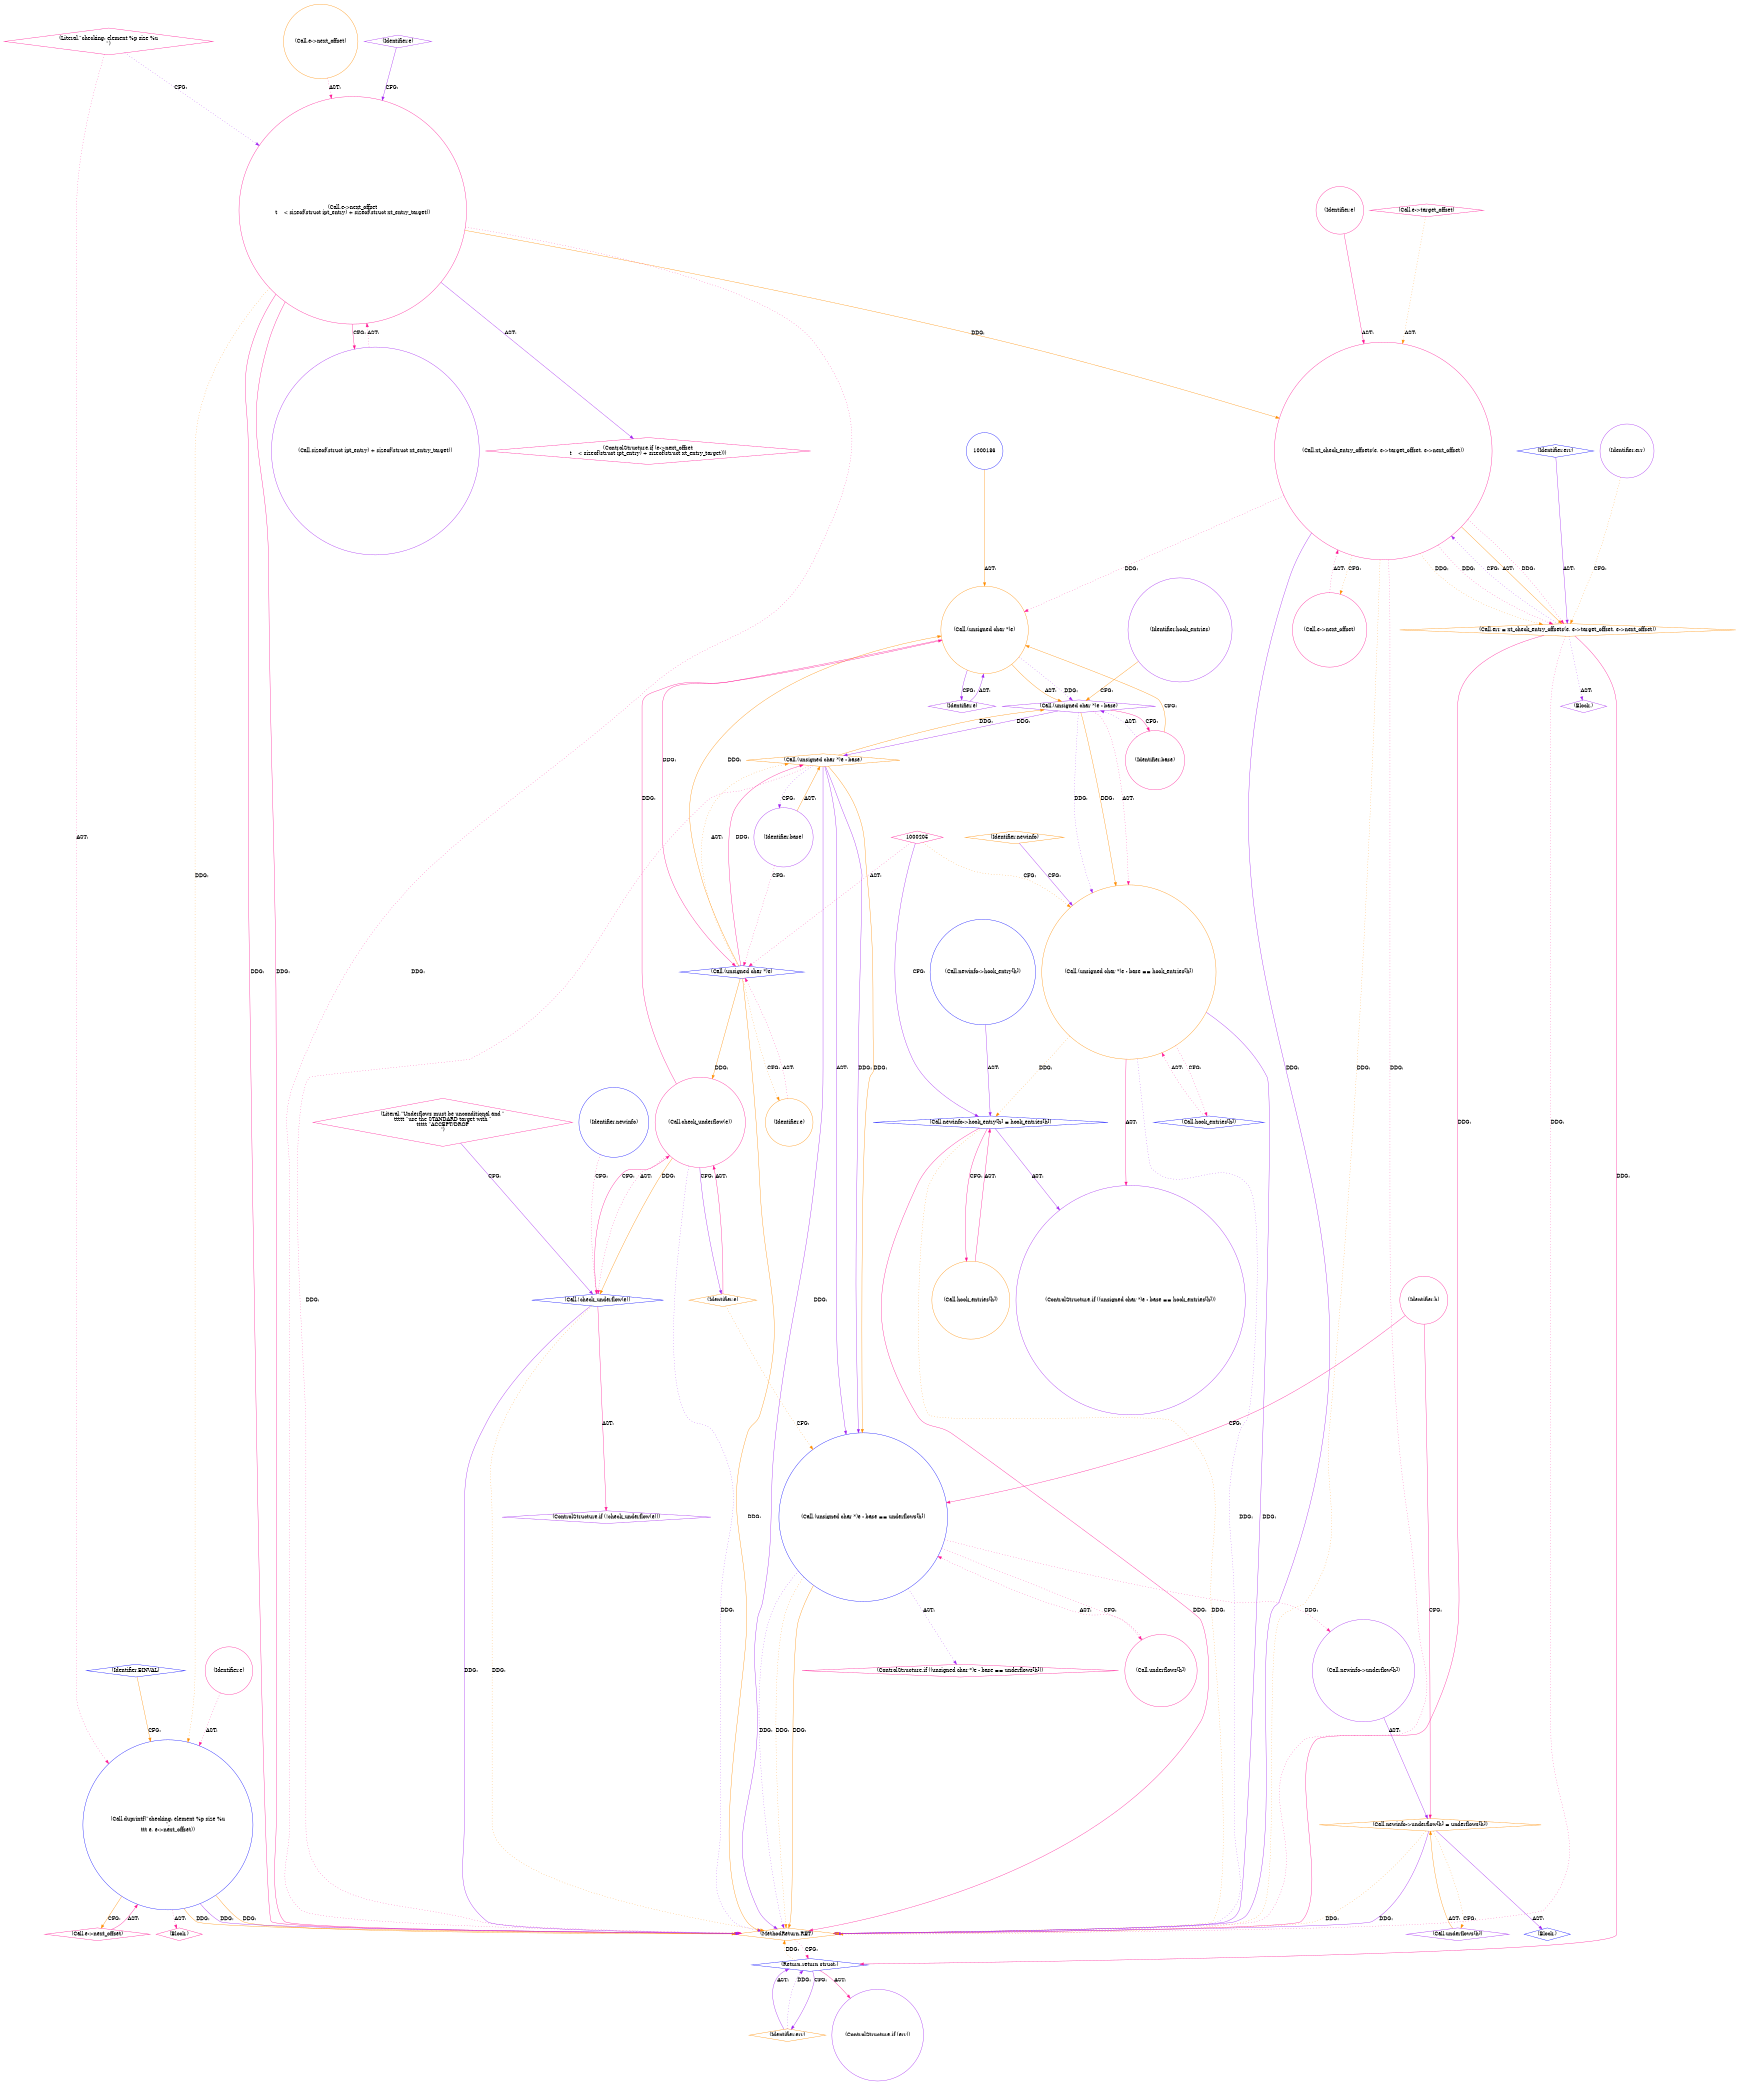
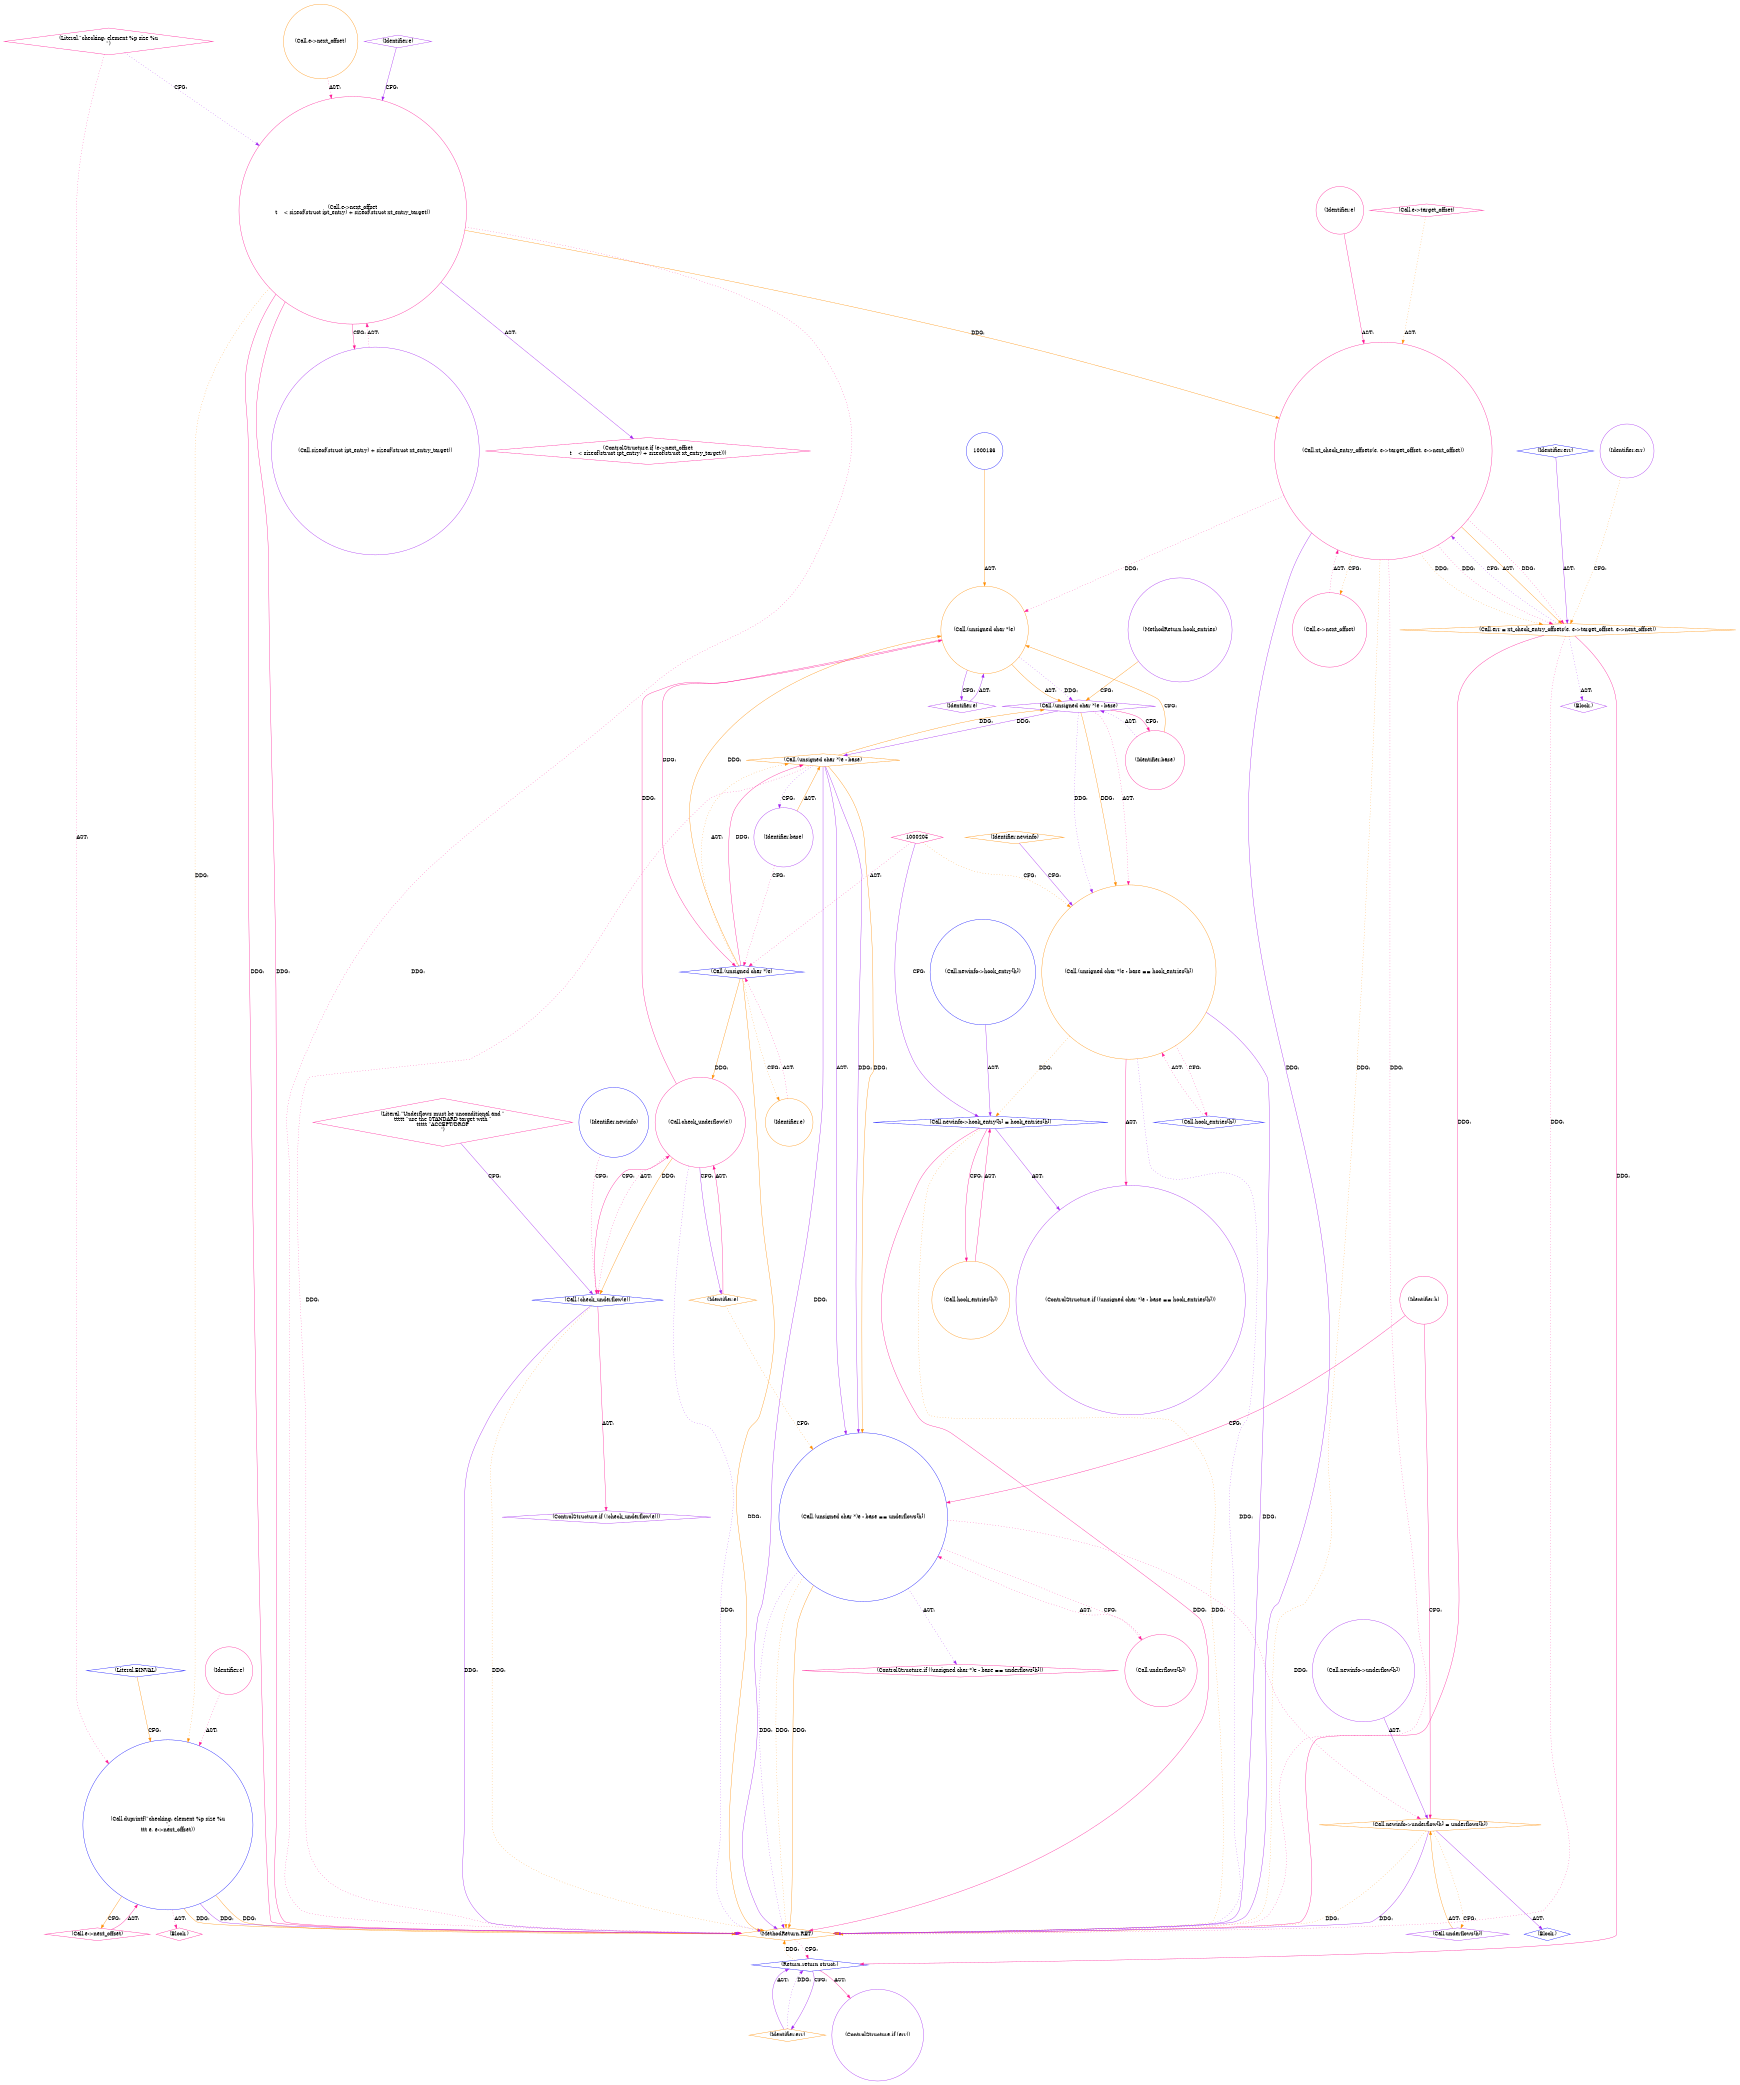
(1180, 630) -> (1180, 630)
(1138, 1585) -> (1225, 1606)
(136, 1671) -> (136, 1671)
